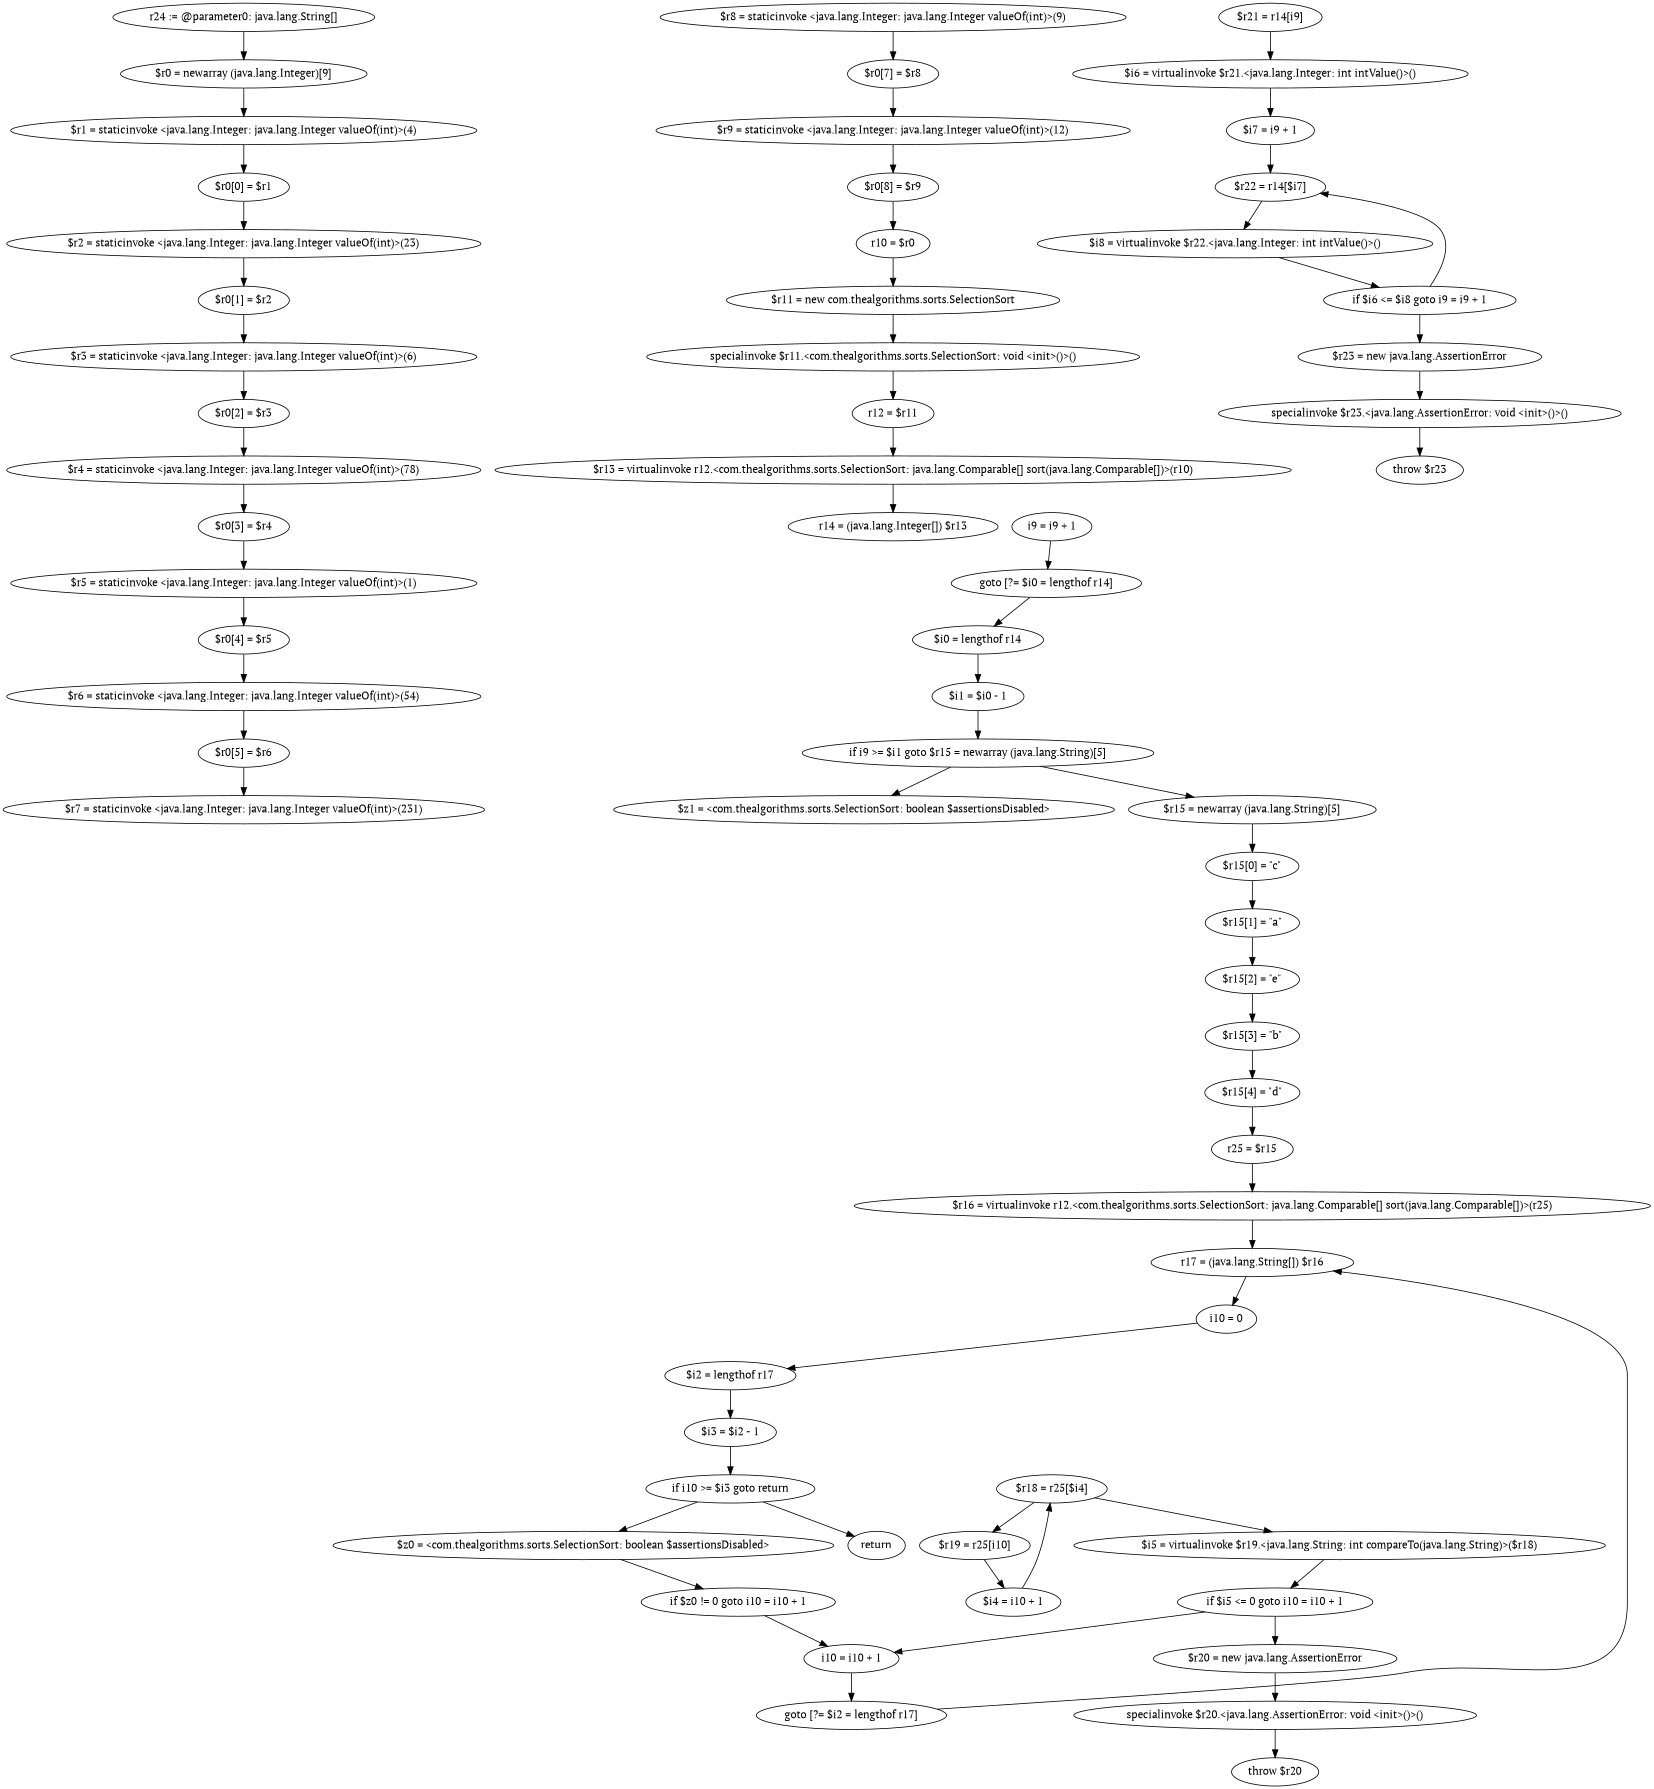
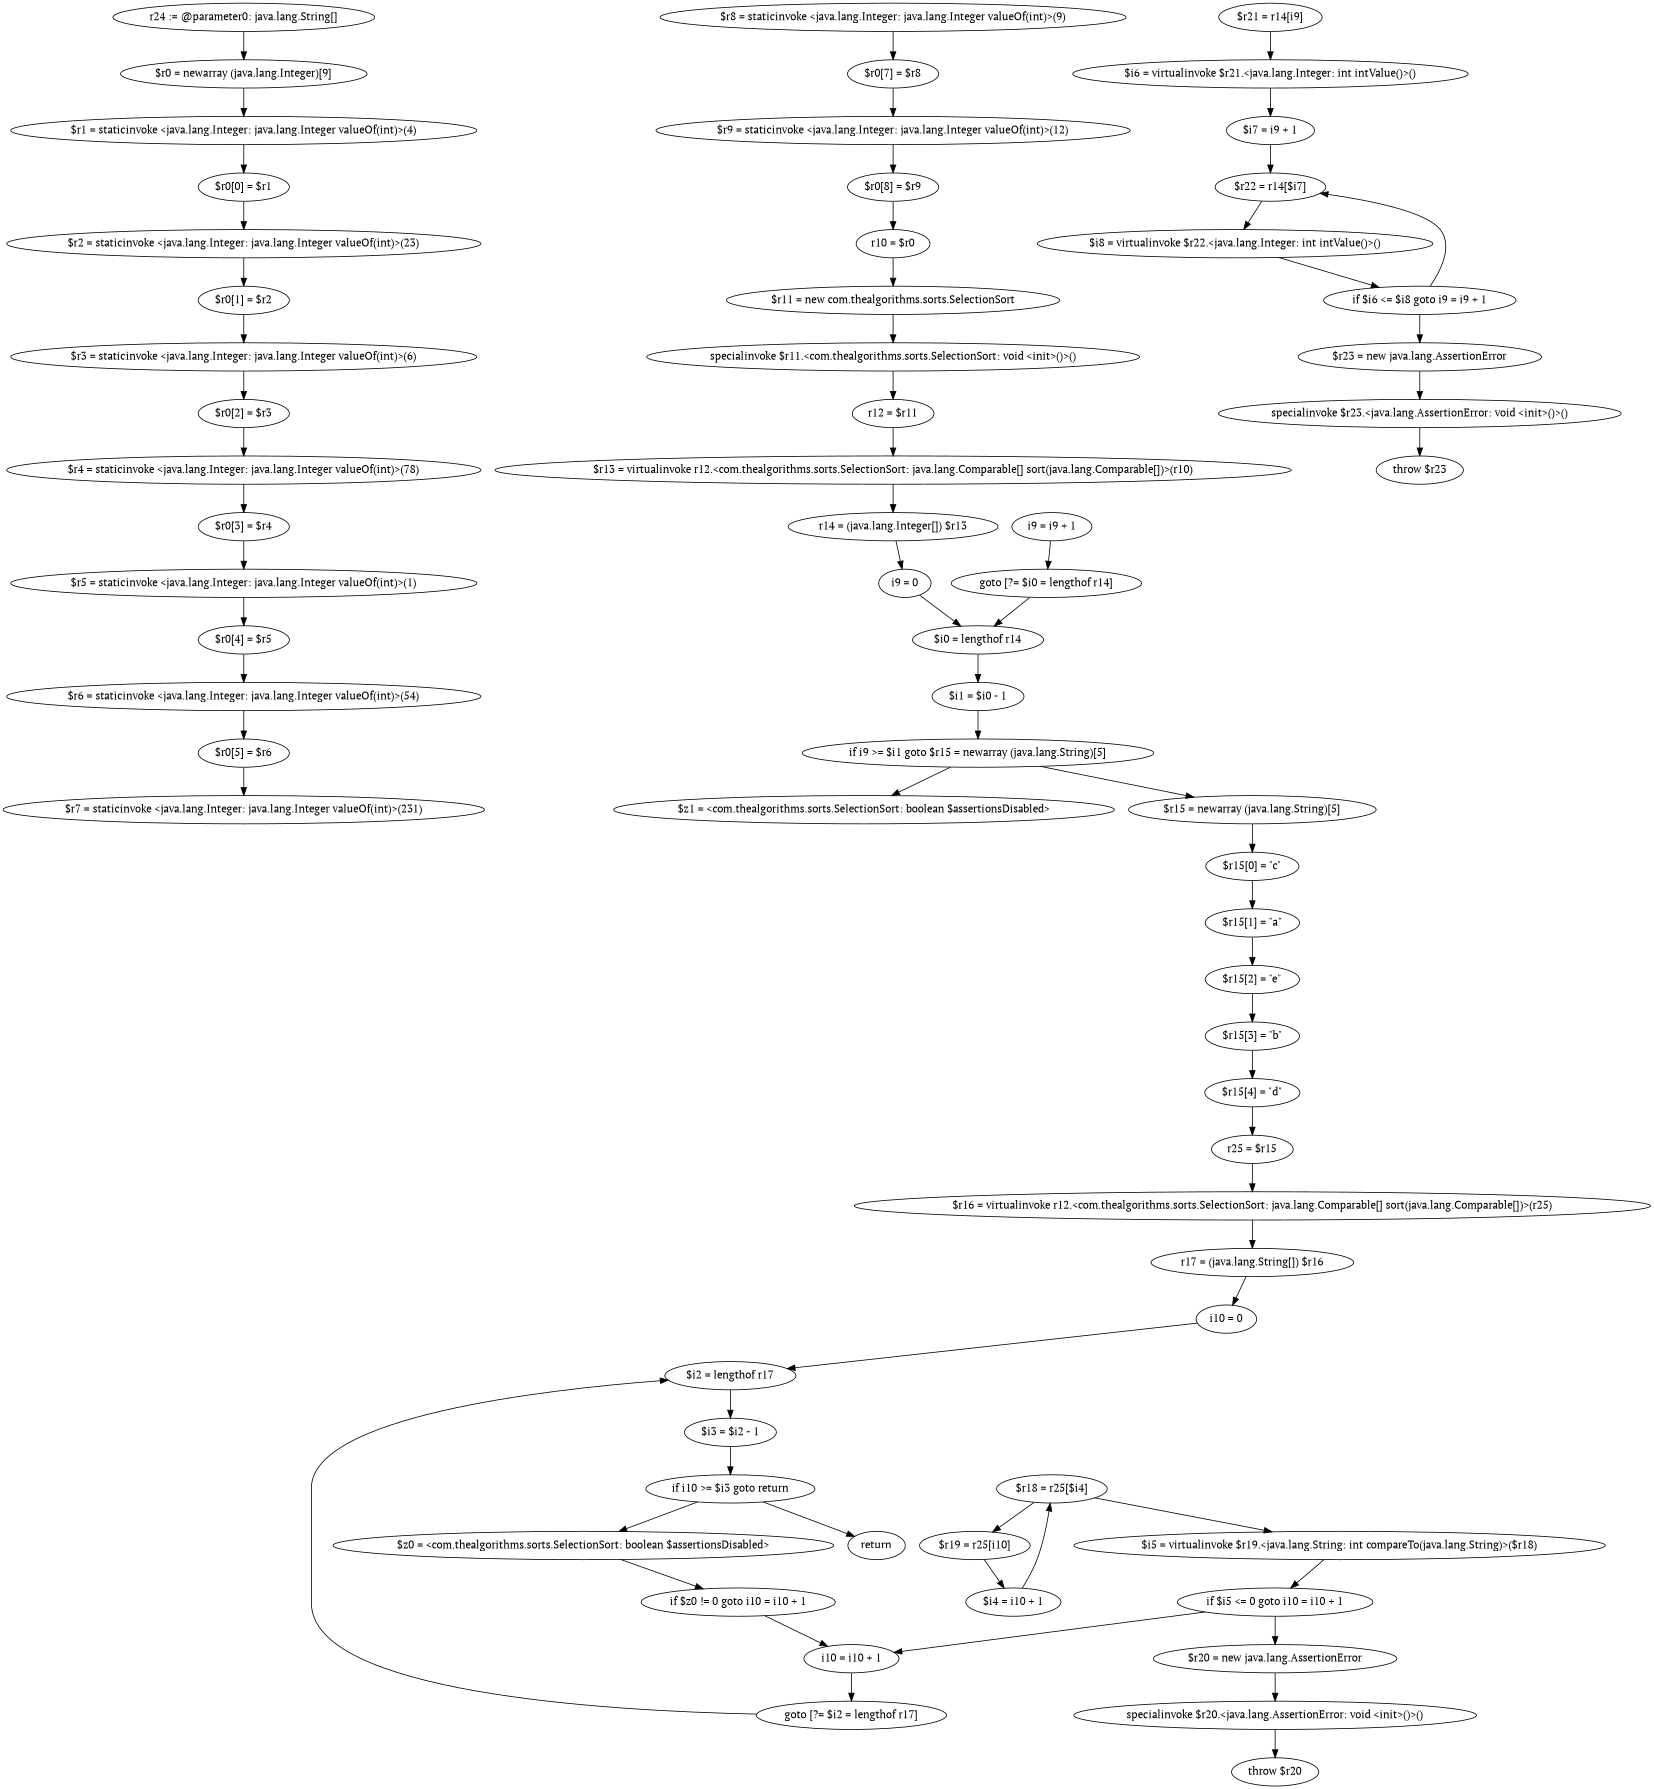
none -> (905, 583)
(1573, 1667) -> (311, 1595)
